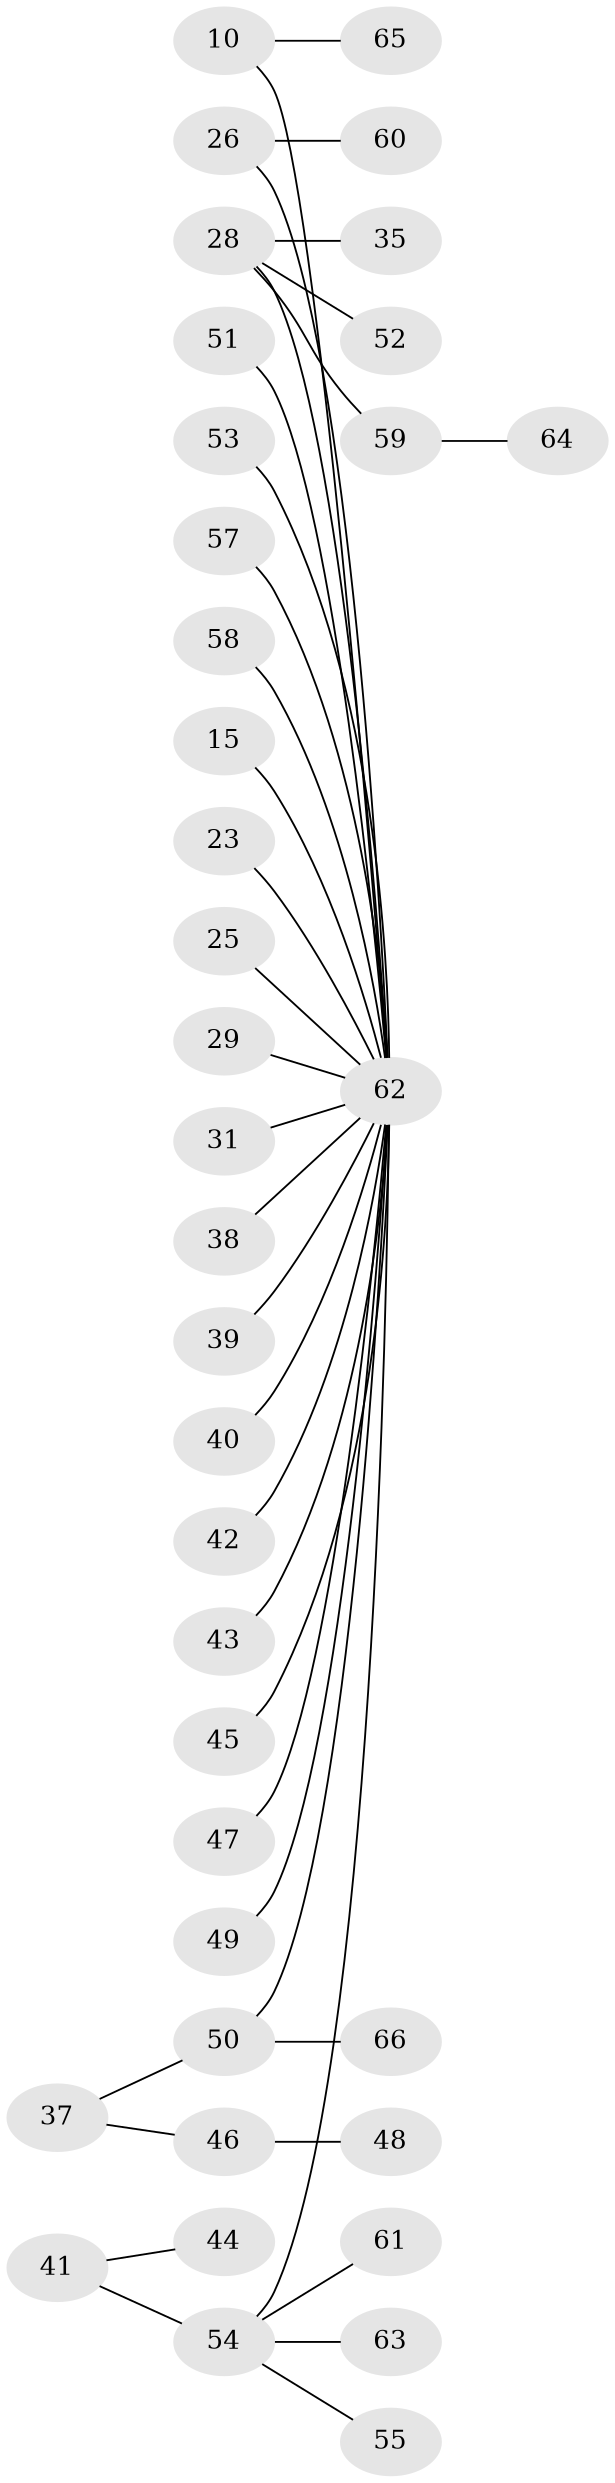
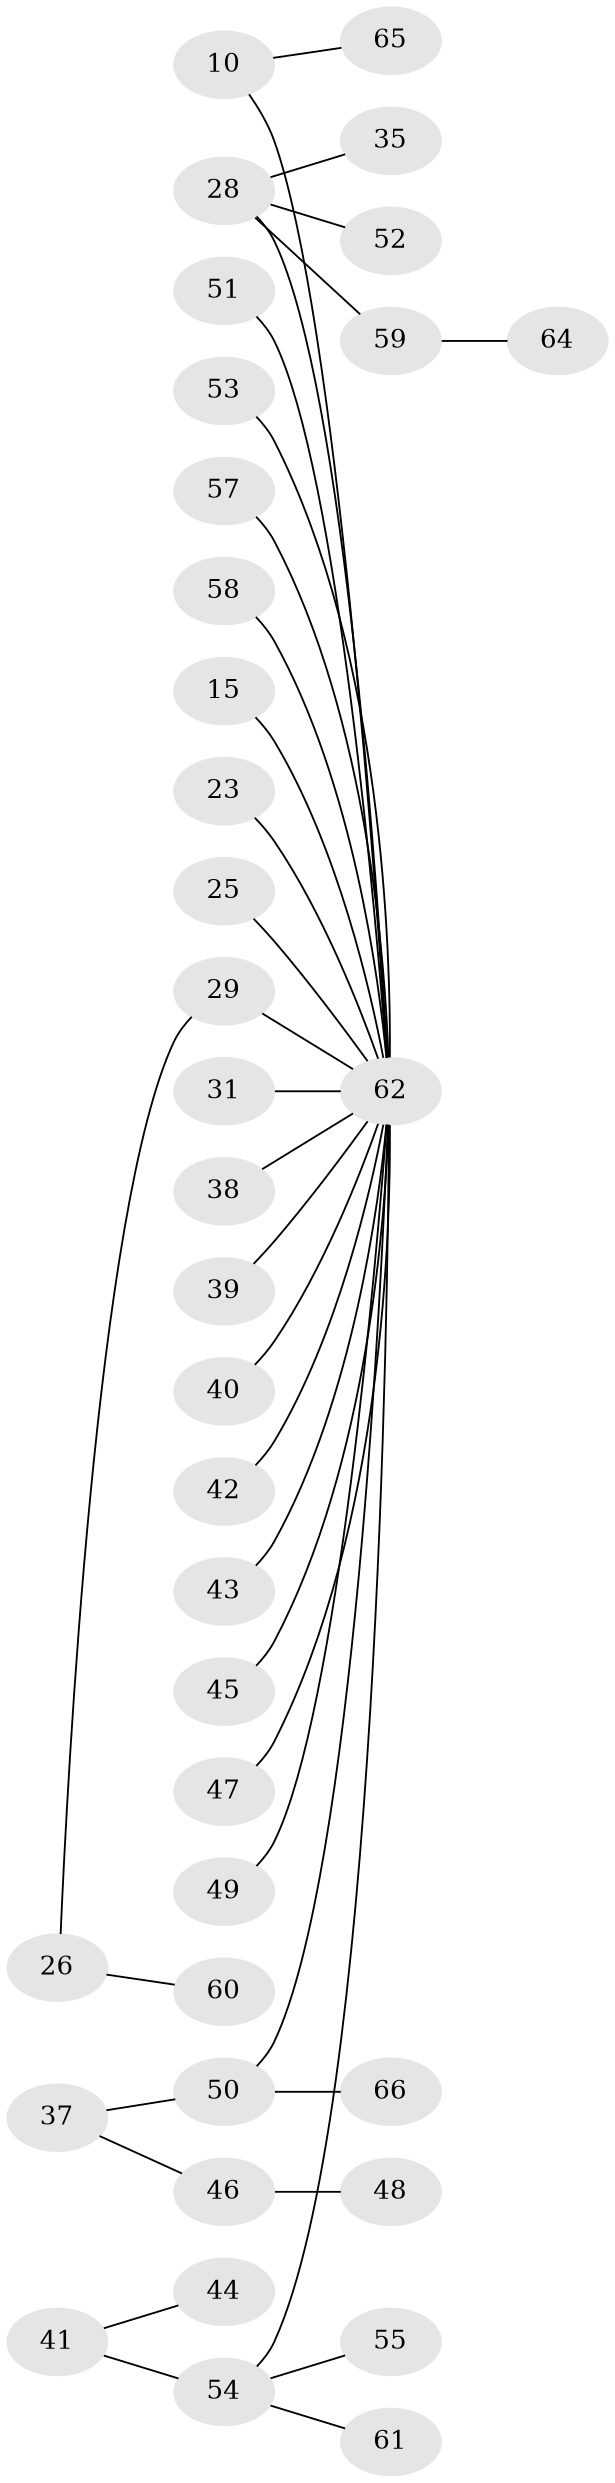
(354, 605) -> (93, 1469)
(391, 2342) -> none
